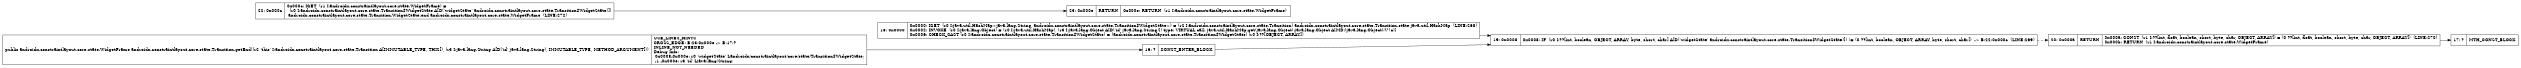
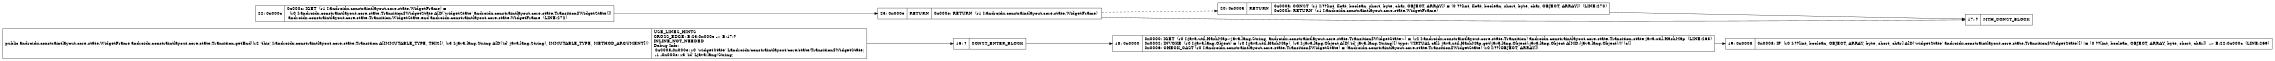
none -> (1532, 21)
(2041, 40) -> (1158, 12)
(1351, 47) -> (1068, 44)
